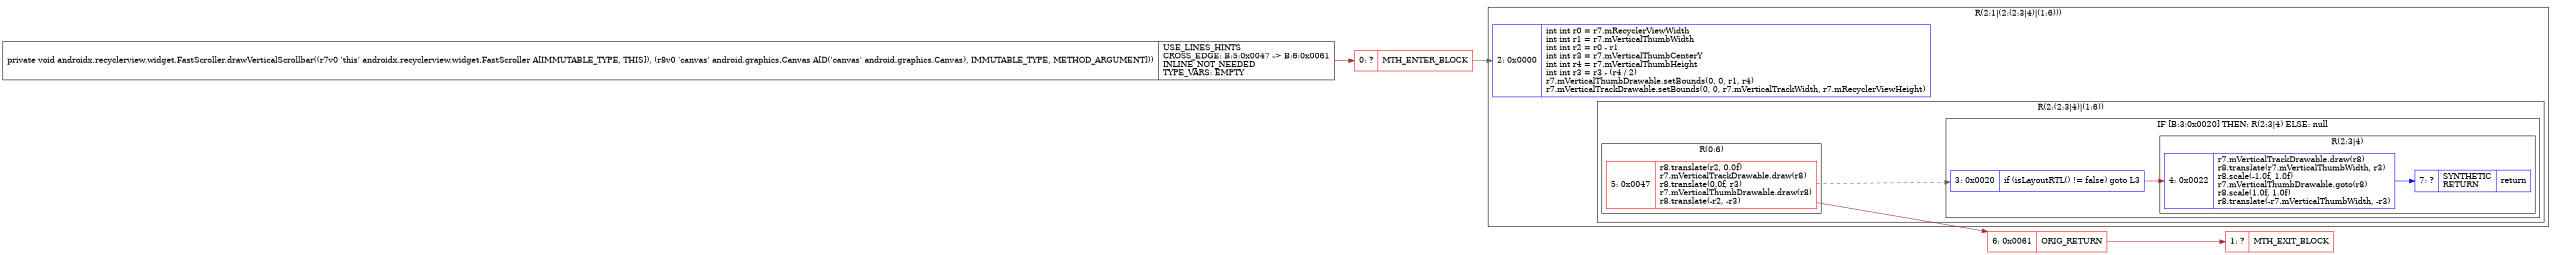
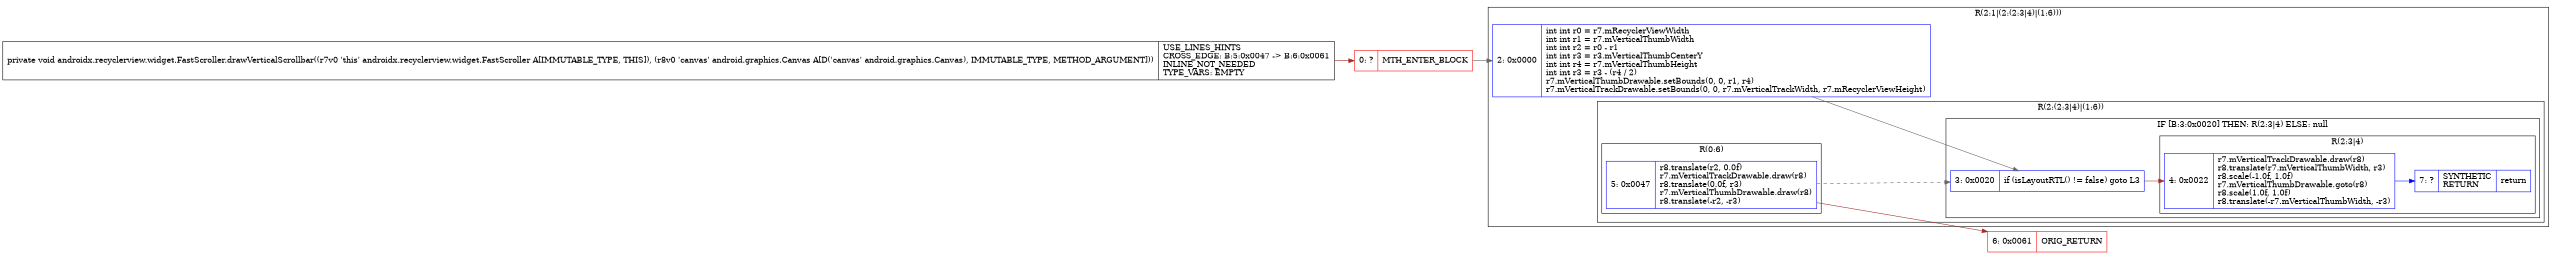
(1624, 56) -> (1624, 56)
none -> (1913, 133)
(1711, 185) -> (1711, 185)
(2280, 242) -> none
